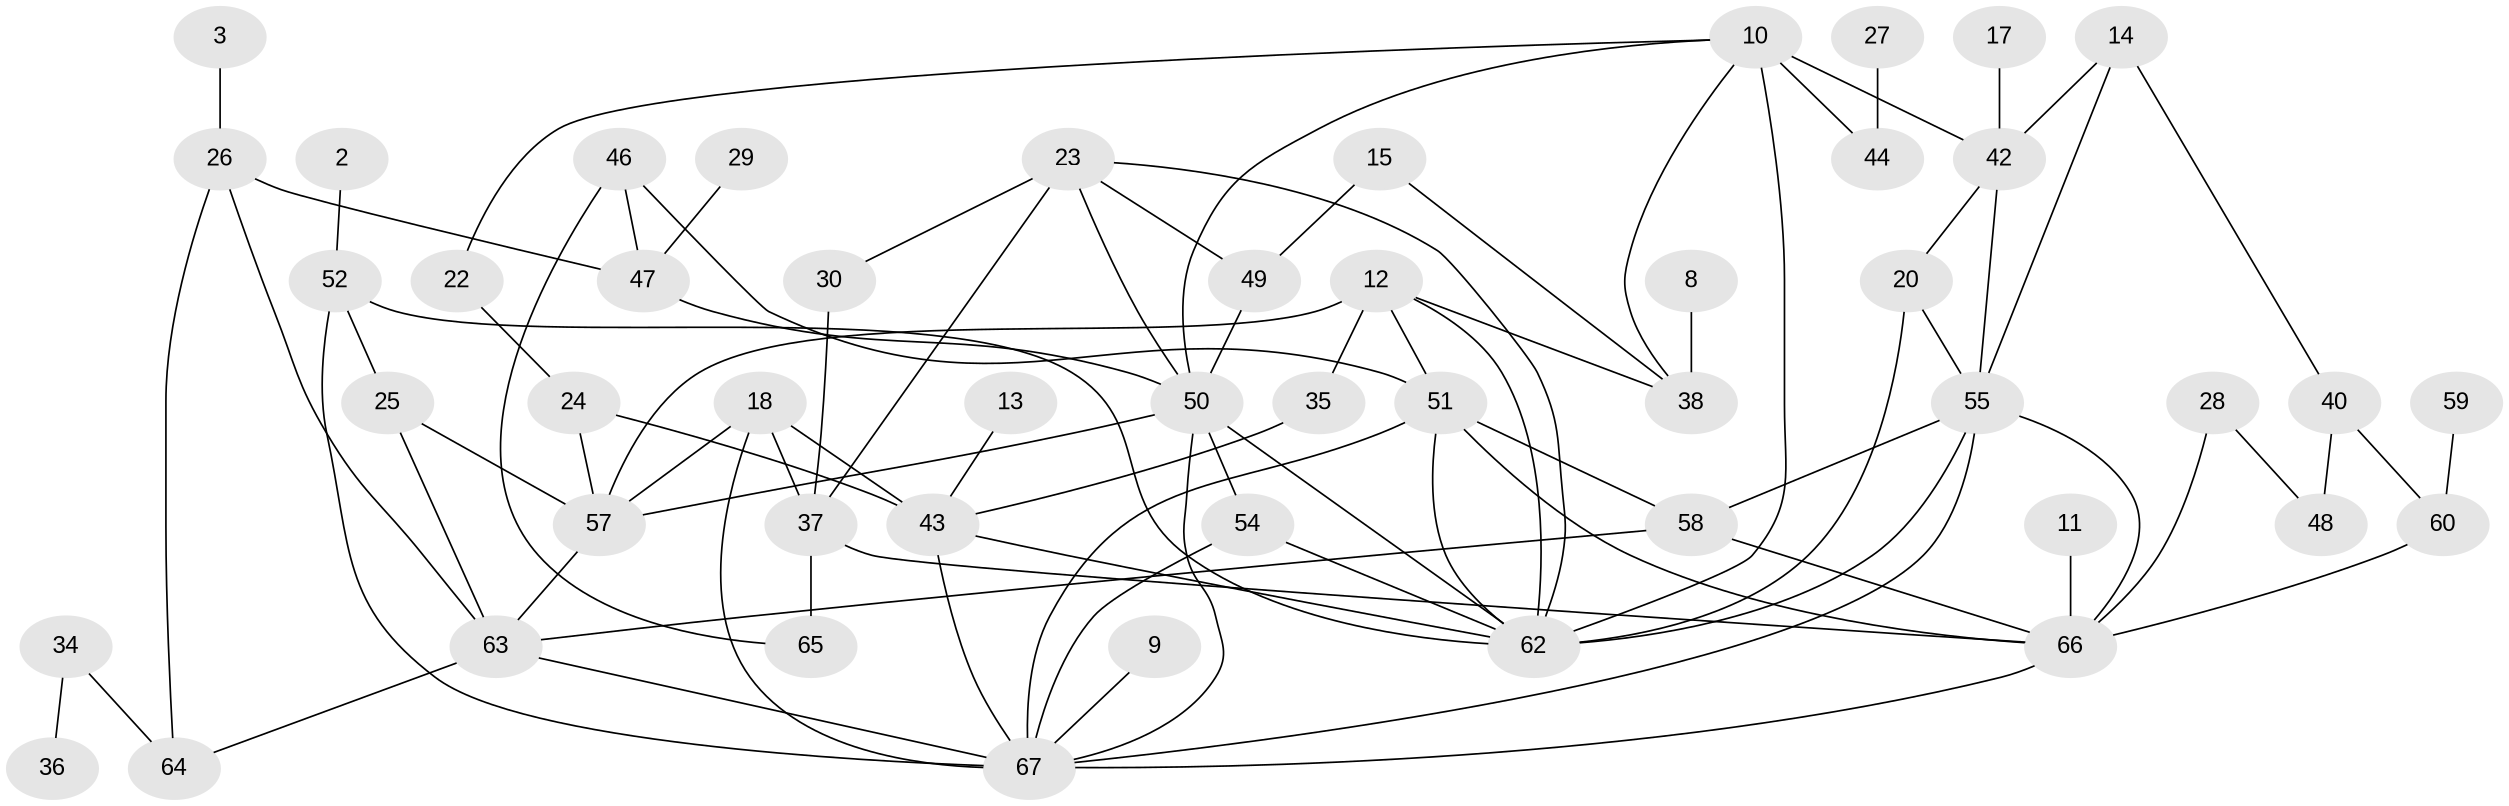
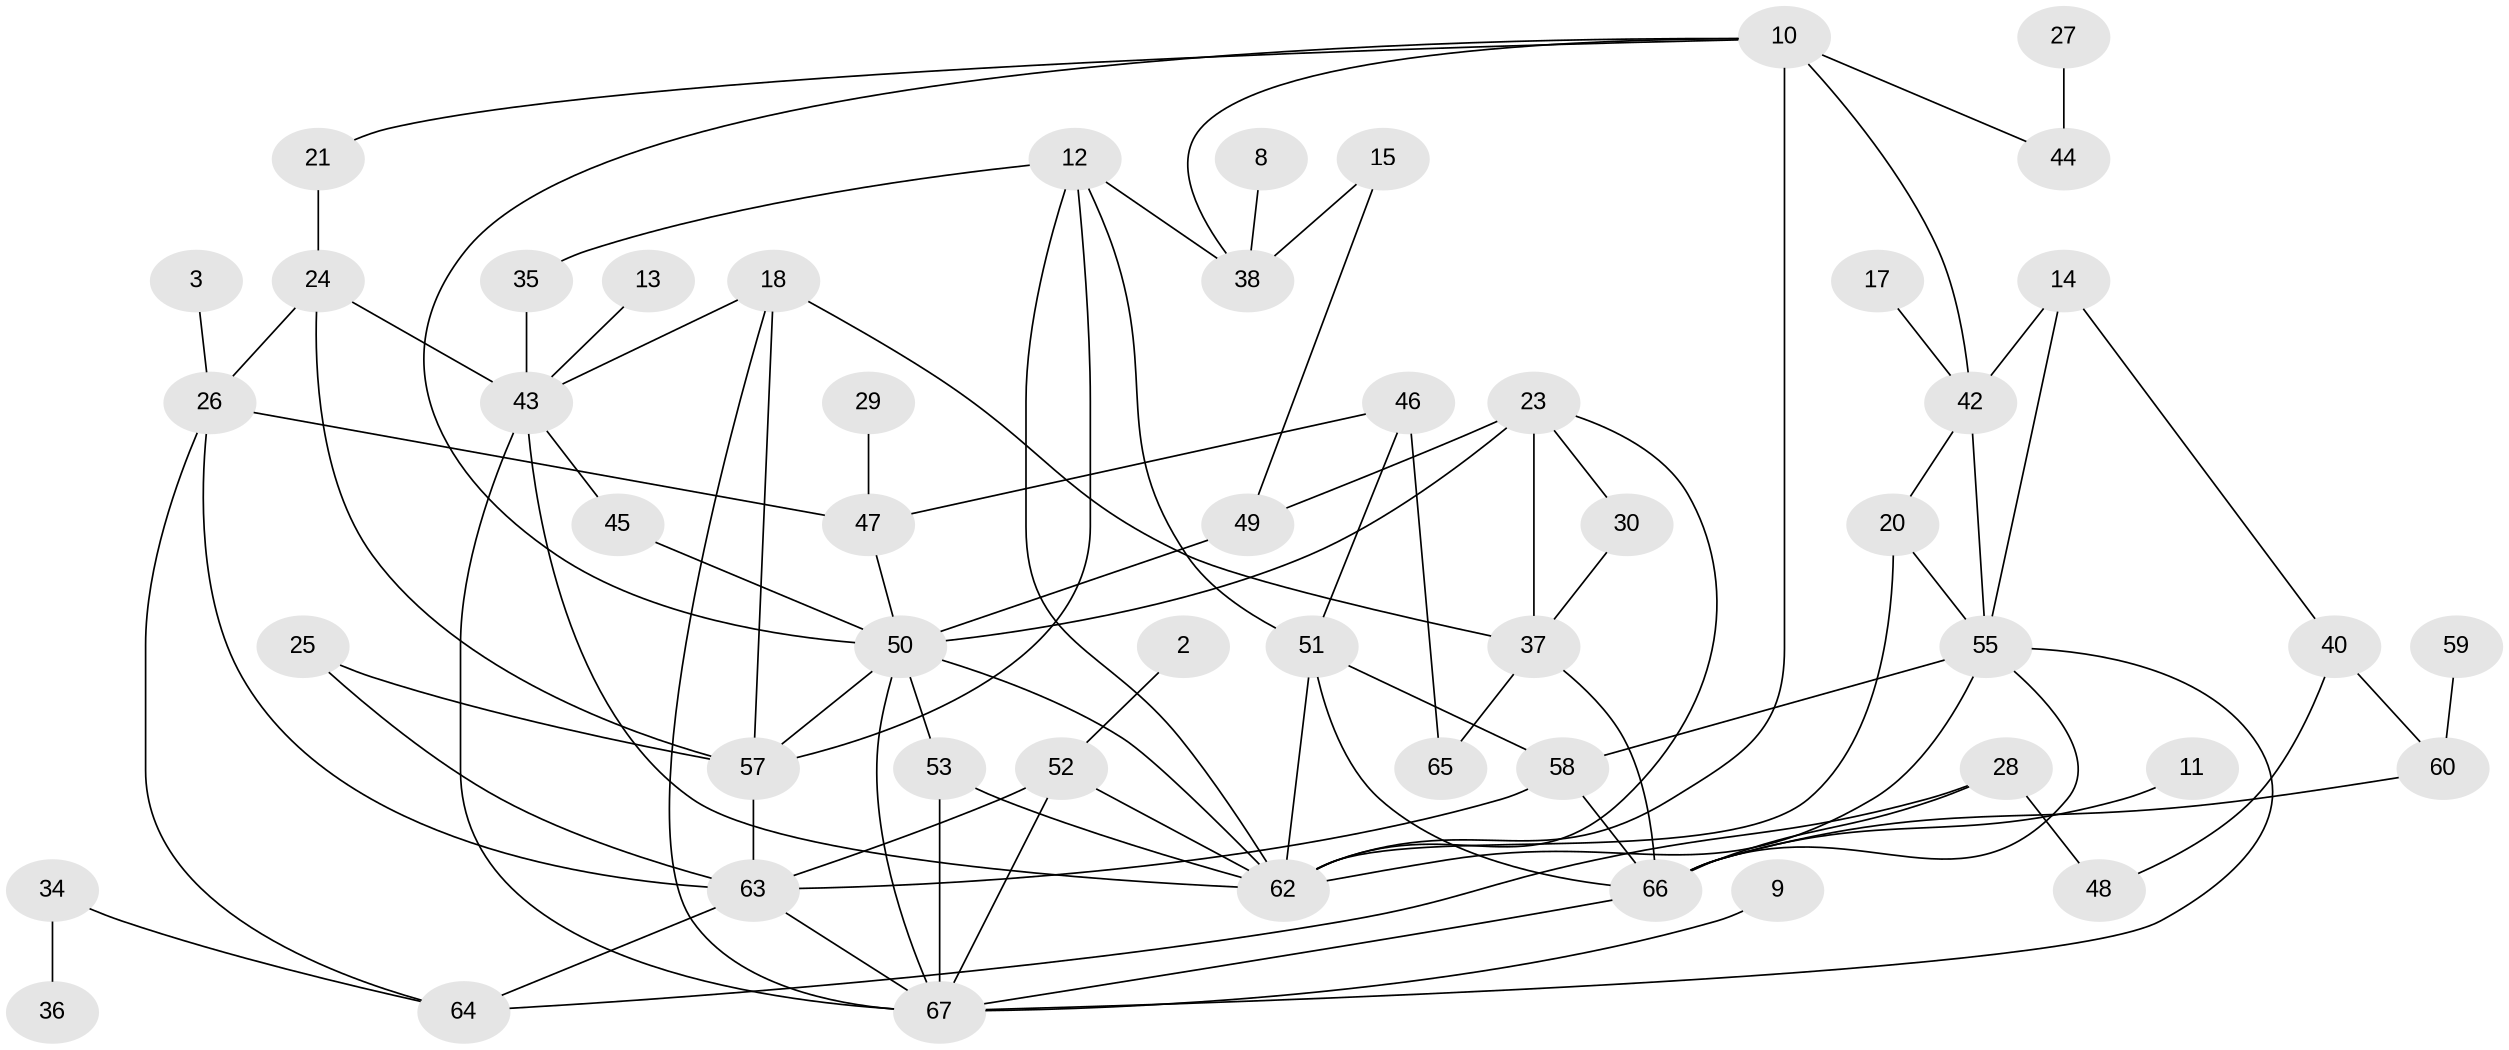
(457, 281) -> (318, 159)
none -> (264, 342)
(362, 342) -> (911, 834)
(1160, 504) -> none
none -> (618, 525)
(1248, 525) -> (940, 769)
none -> (1245, 937)
